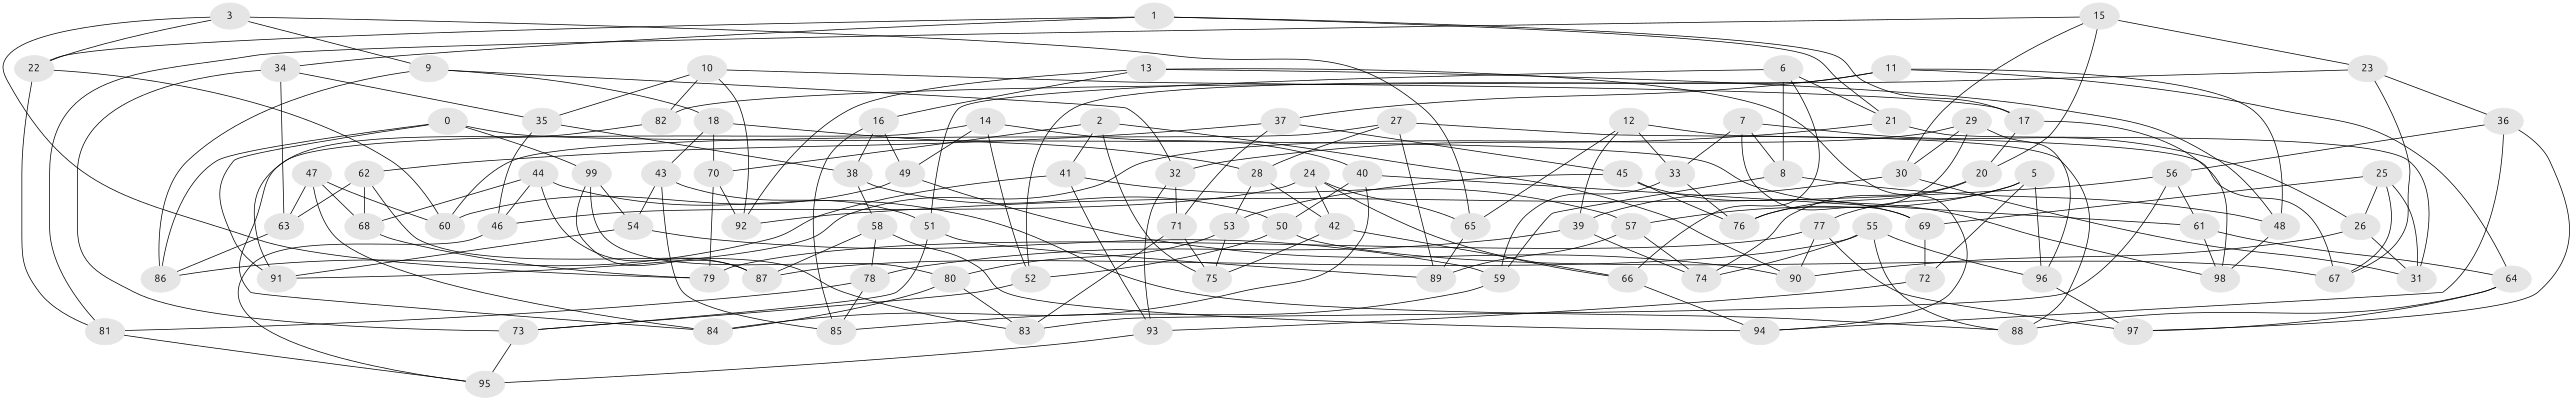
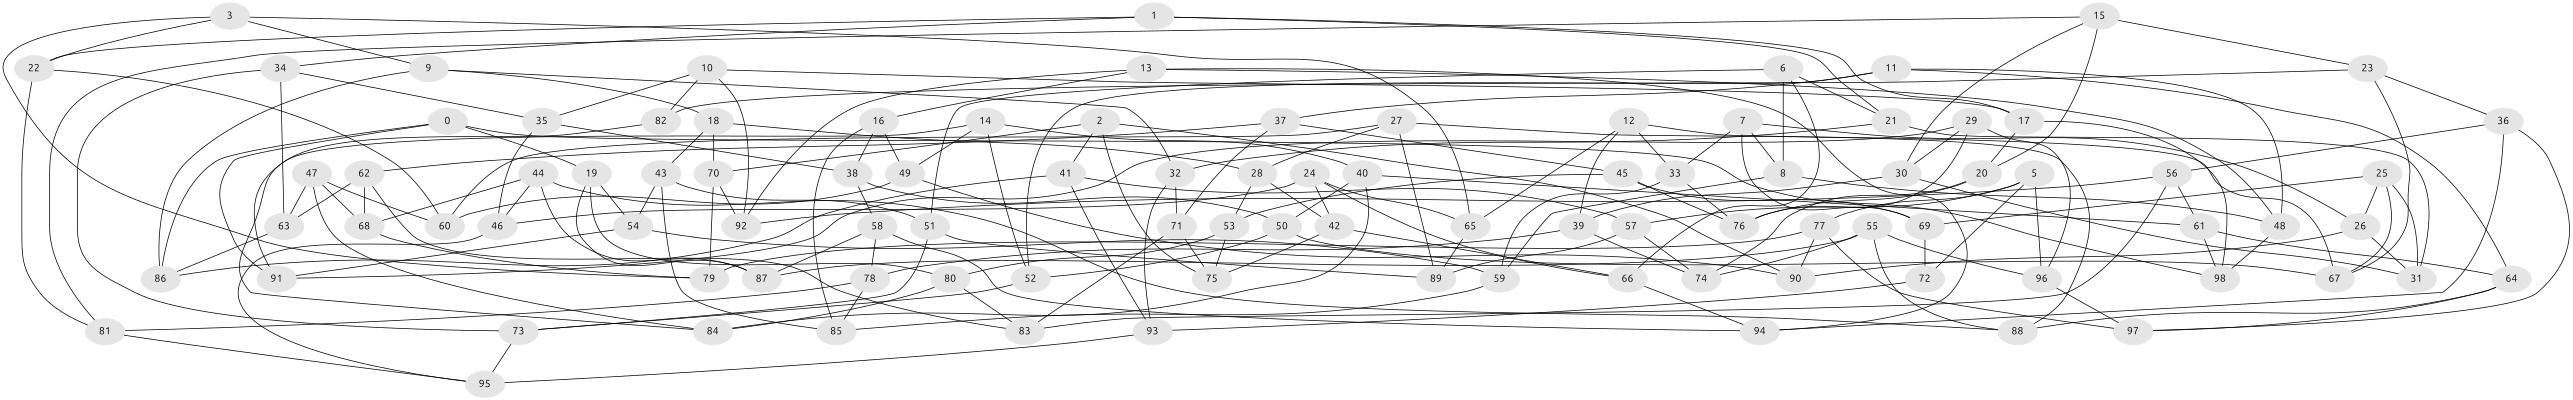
(592, 174) -> (592, 174)
